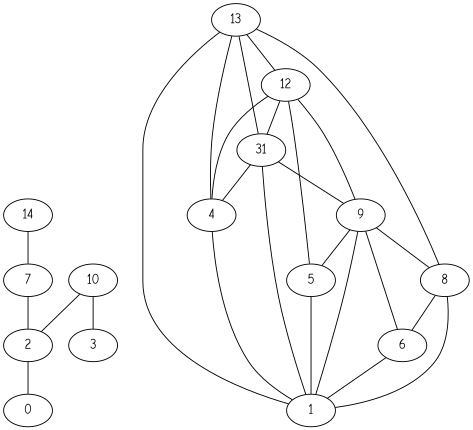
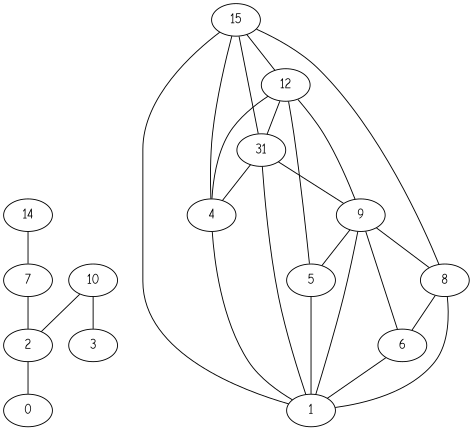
(236, 20) -> (236, 20)
